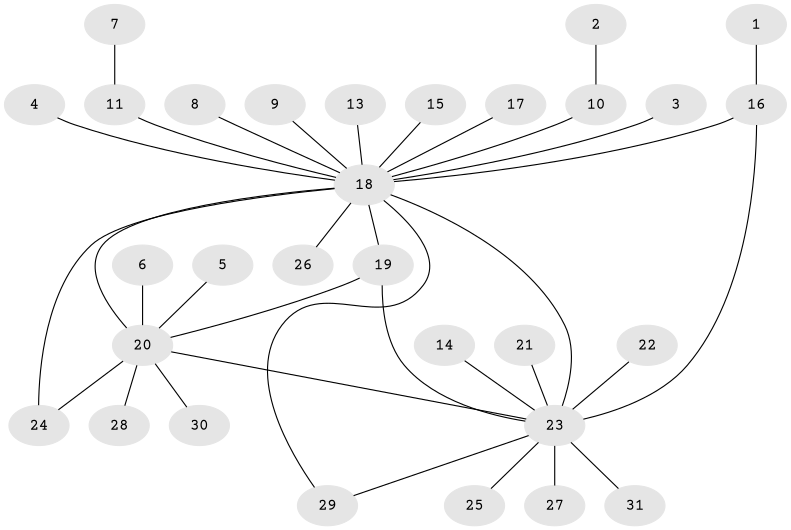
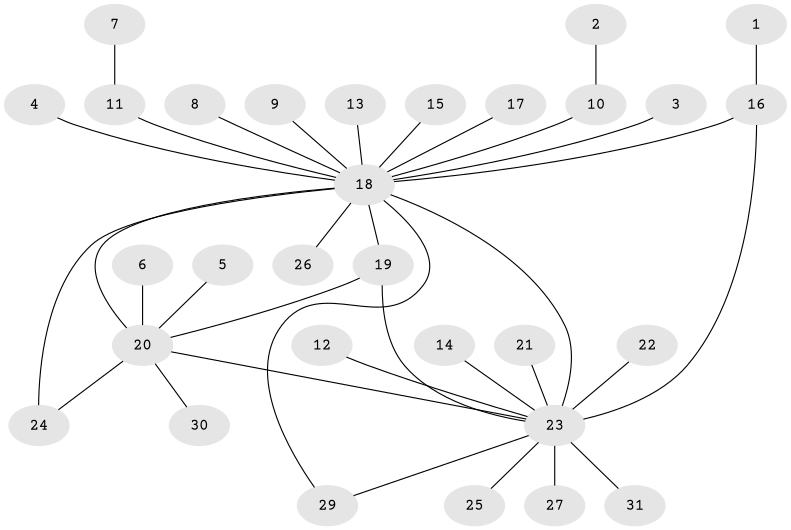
none -> (322, 345)
(119, 426) -> none
